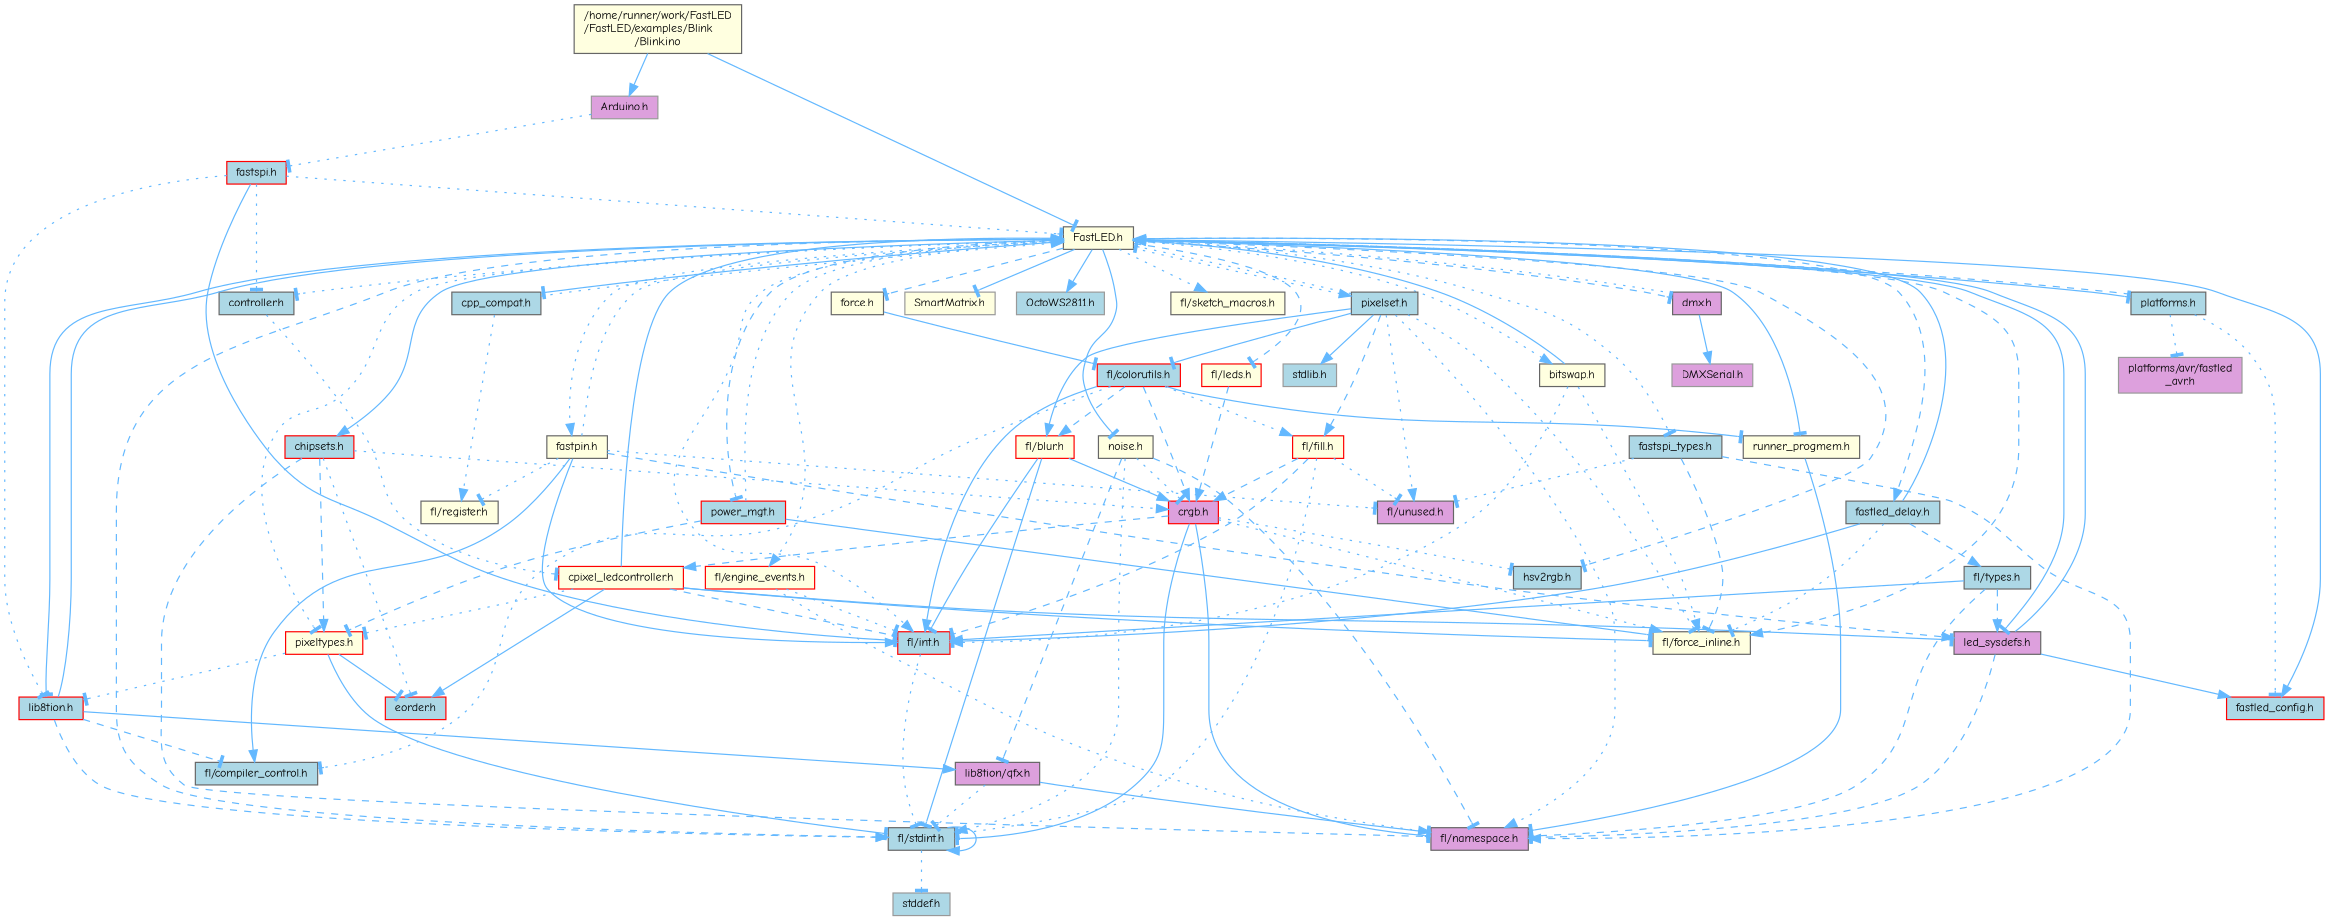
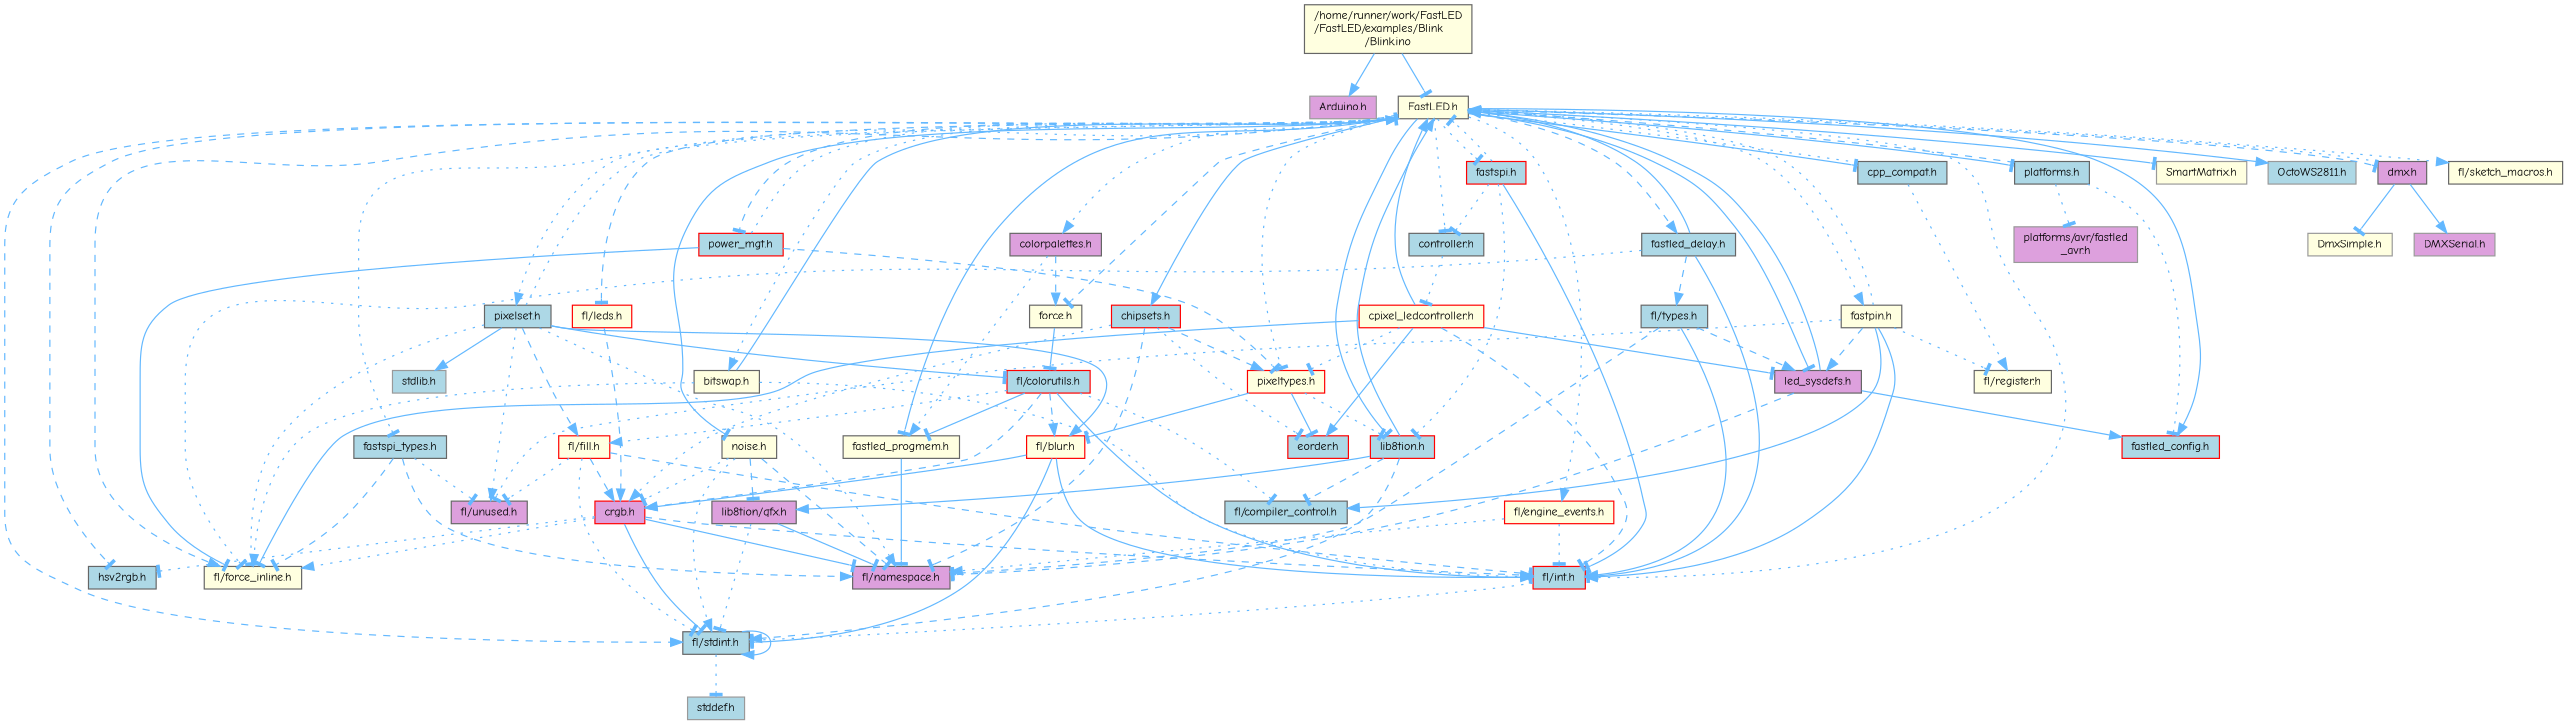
(442, 140) -> (1456, 139)
none -> (1056, 245)
none -> (2350, 245)
(1801, 447) -> (901, 447)
(967, 536) -> (1060, 551)
(584, 786) -> (1170, 415)
